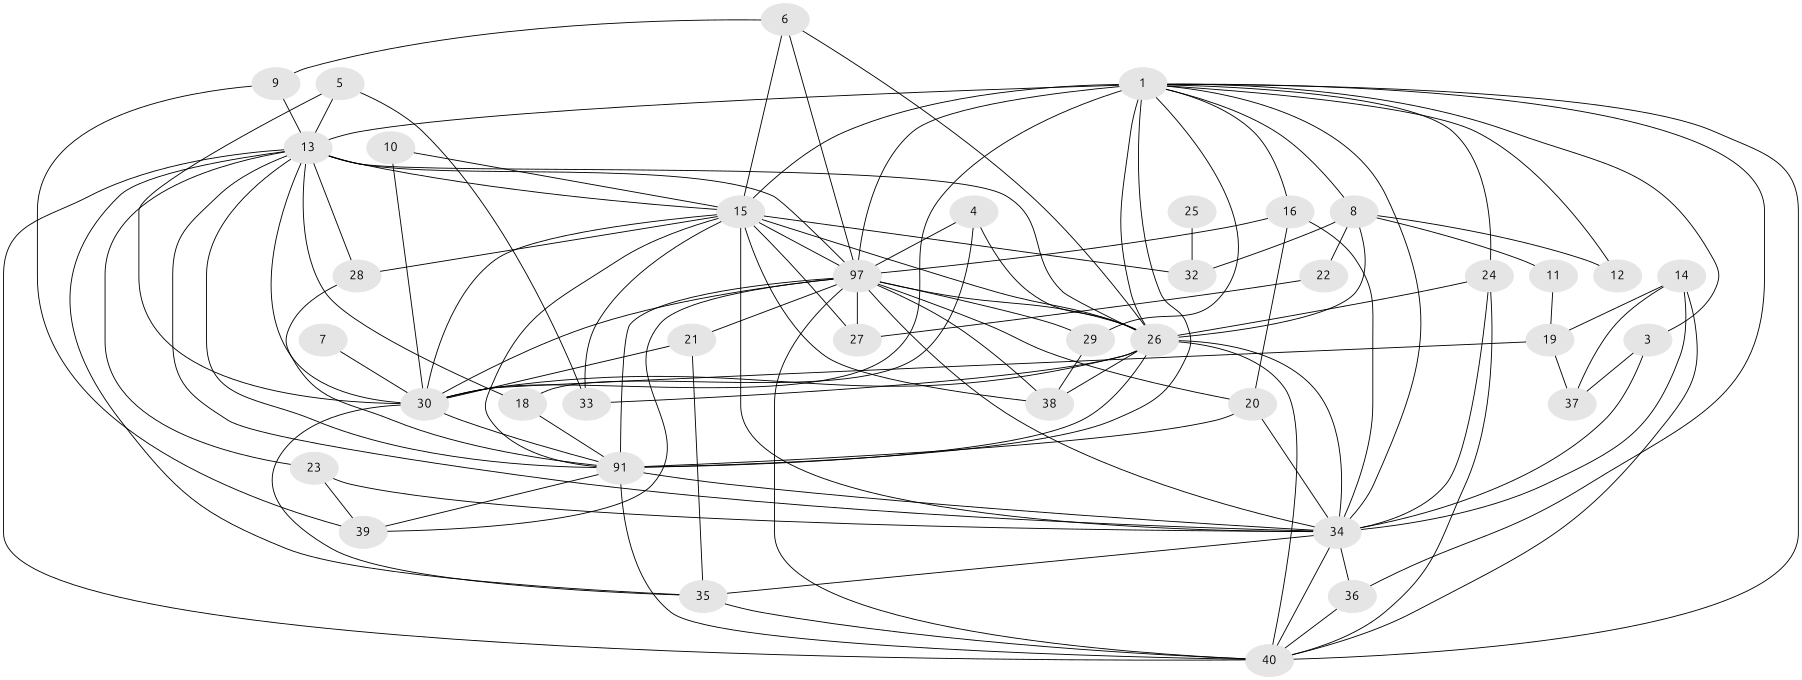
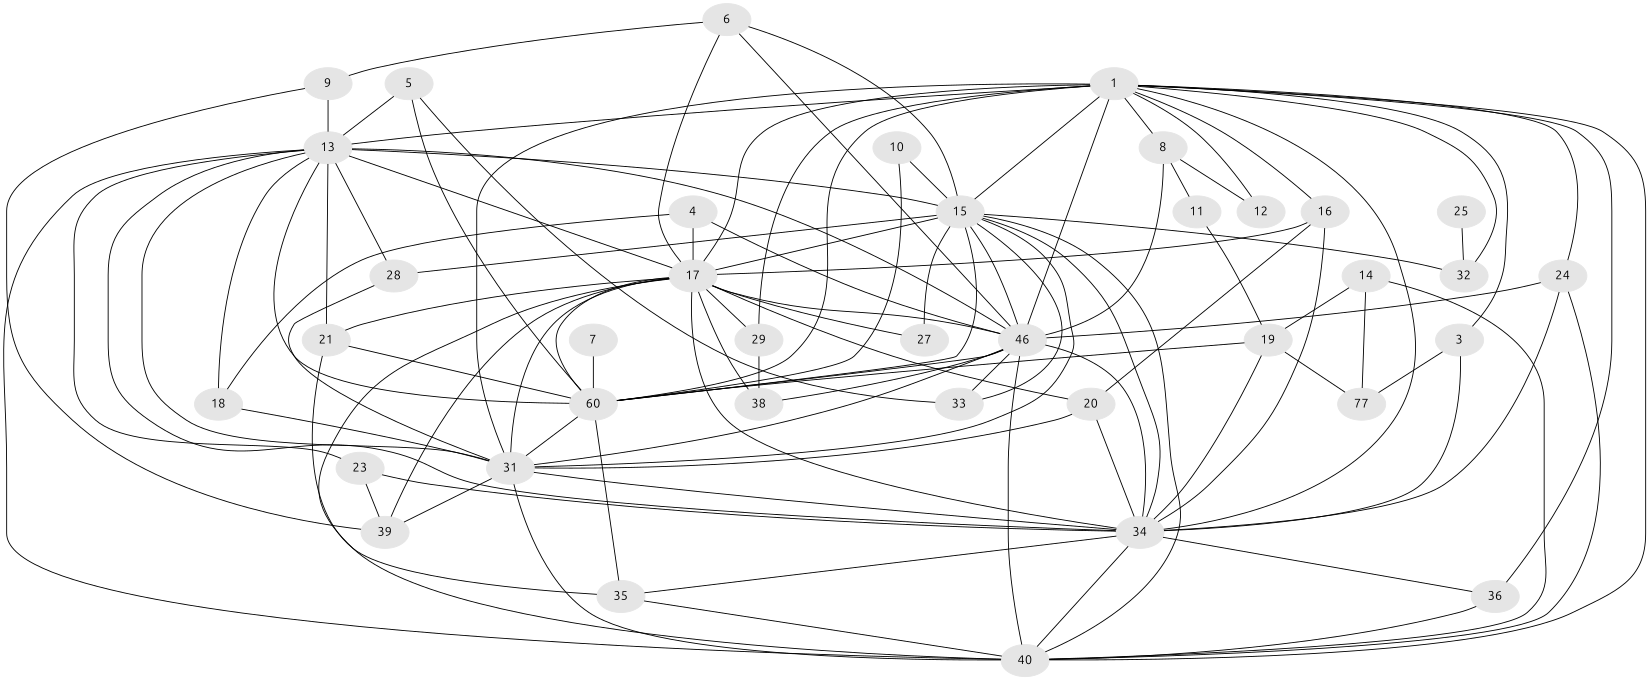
(1275, 246) -> (1366, 115)
(857, 276) -> (693, 276)
(1324, 276) -> none
(1155, 340) -> (1022, 340)
(841, 364) -> (1167, 417)
(425, 404) -> (593, 404)
(1572, 404) -> (1362, 404)
(621, 468) -> (511, 468)
(1576, 470) -> (1215, 442)
(182, 490) -> (327, 244)
